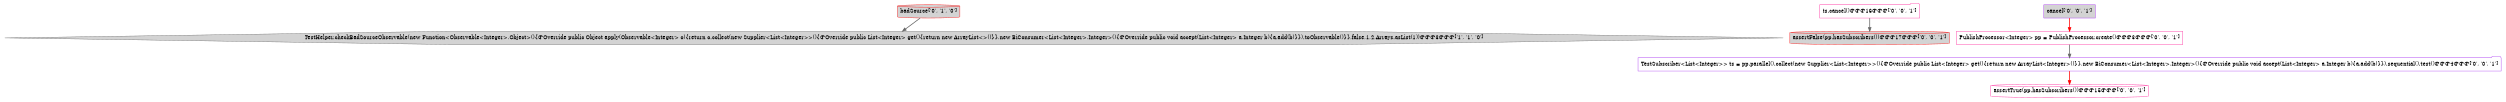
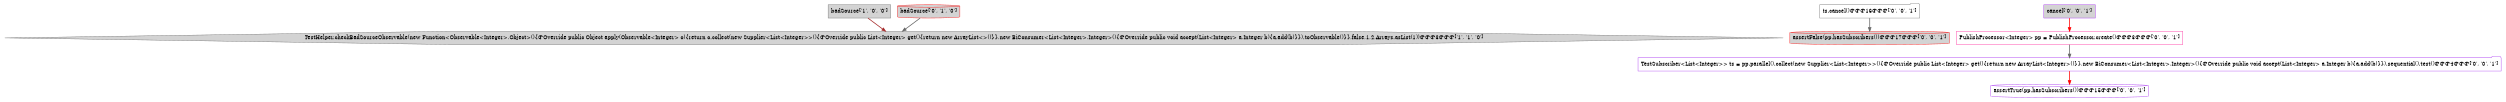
none -> (859, 11)
(1870, 11) -> (1870, 11)
(2070, 91) -> (2070, 91)
